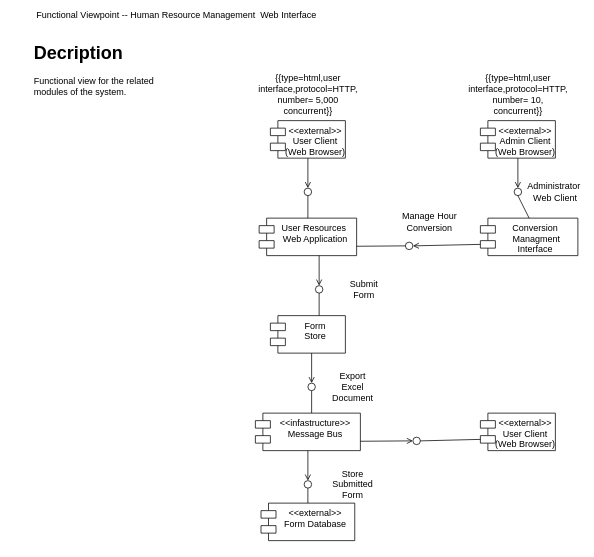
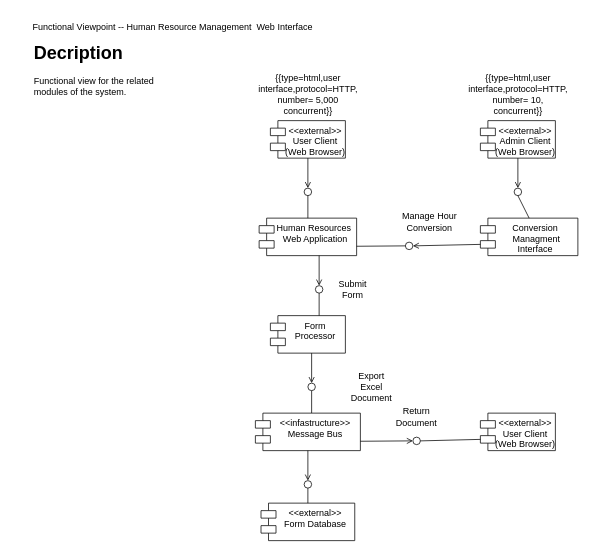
(177, 15) -> (173, 27)
(555, 192) -> none
(315, 228) -> (315, 228)
(364, 289) -> (353, 289)
(315, 326) -> (315, 326)
(353, 387) -> (372, 387)
none -> (417, 417)
(353, 484) -> none
